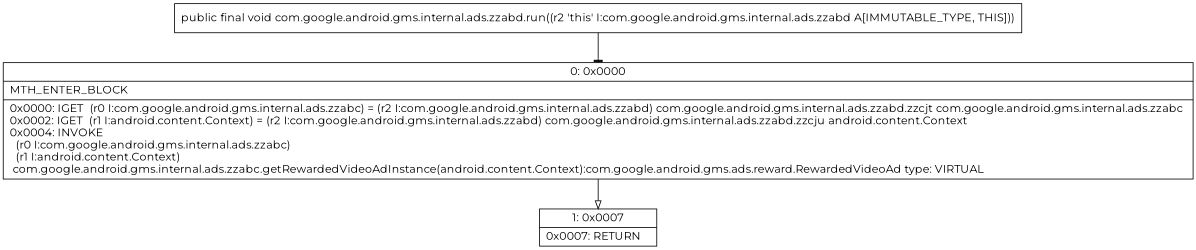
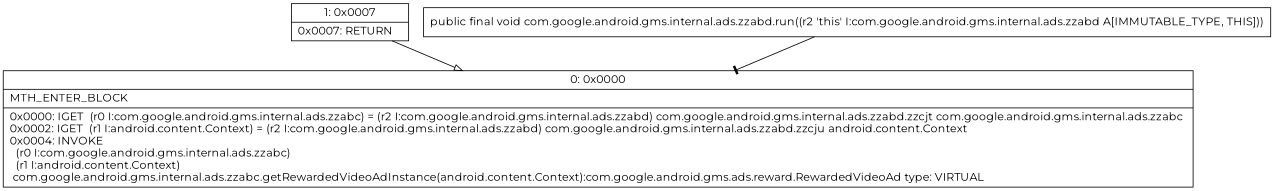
(598, 190) -> (424, 54)
